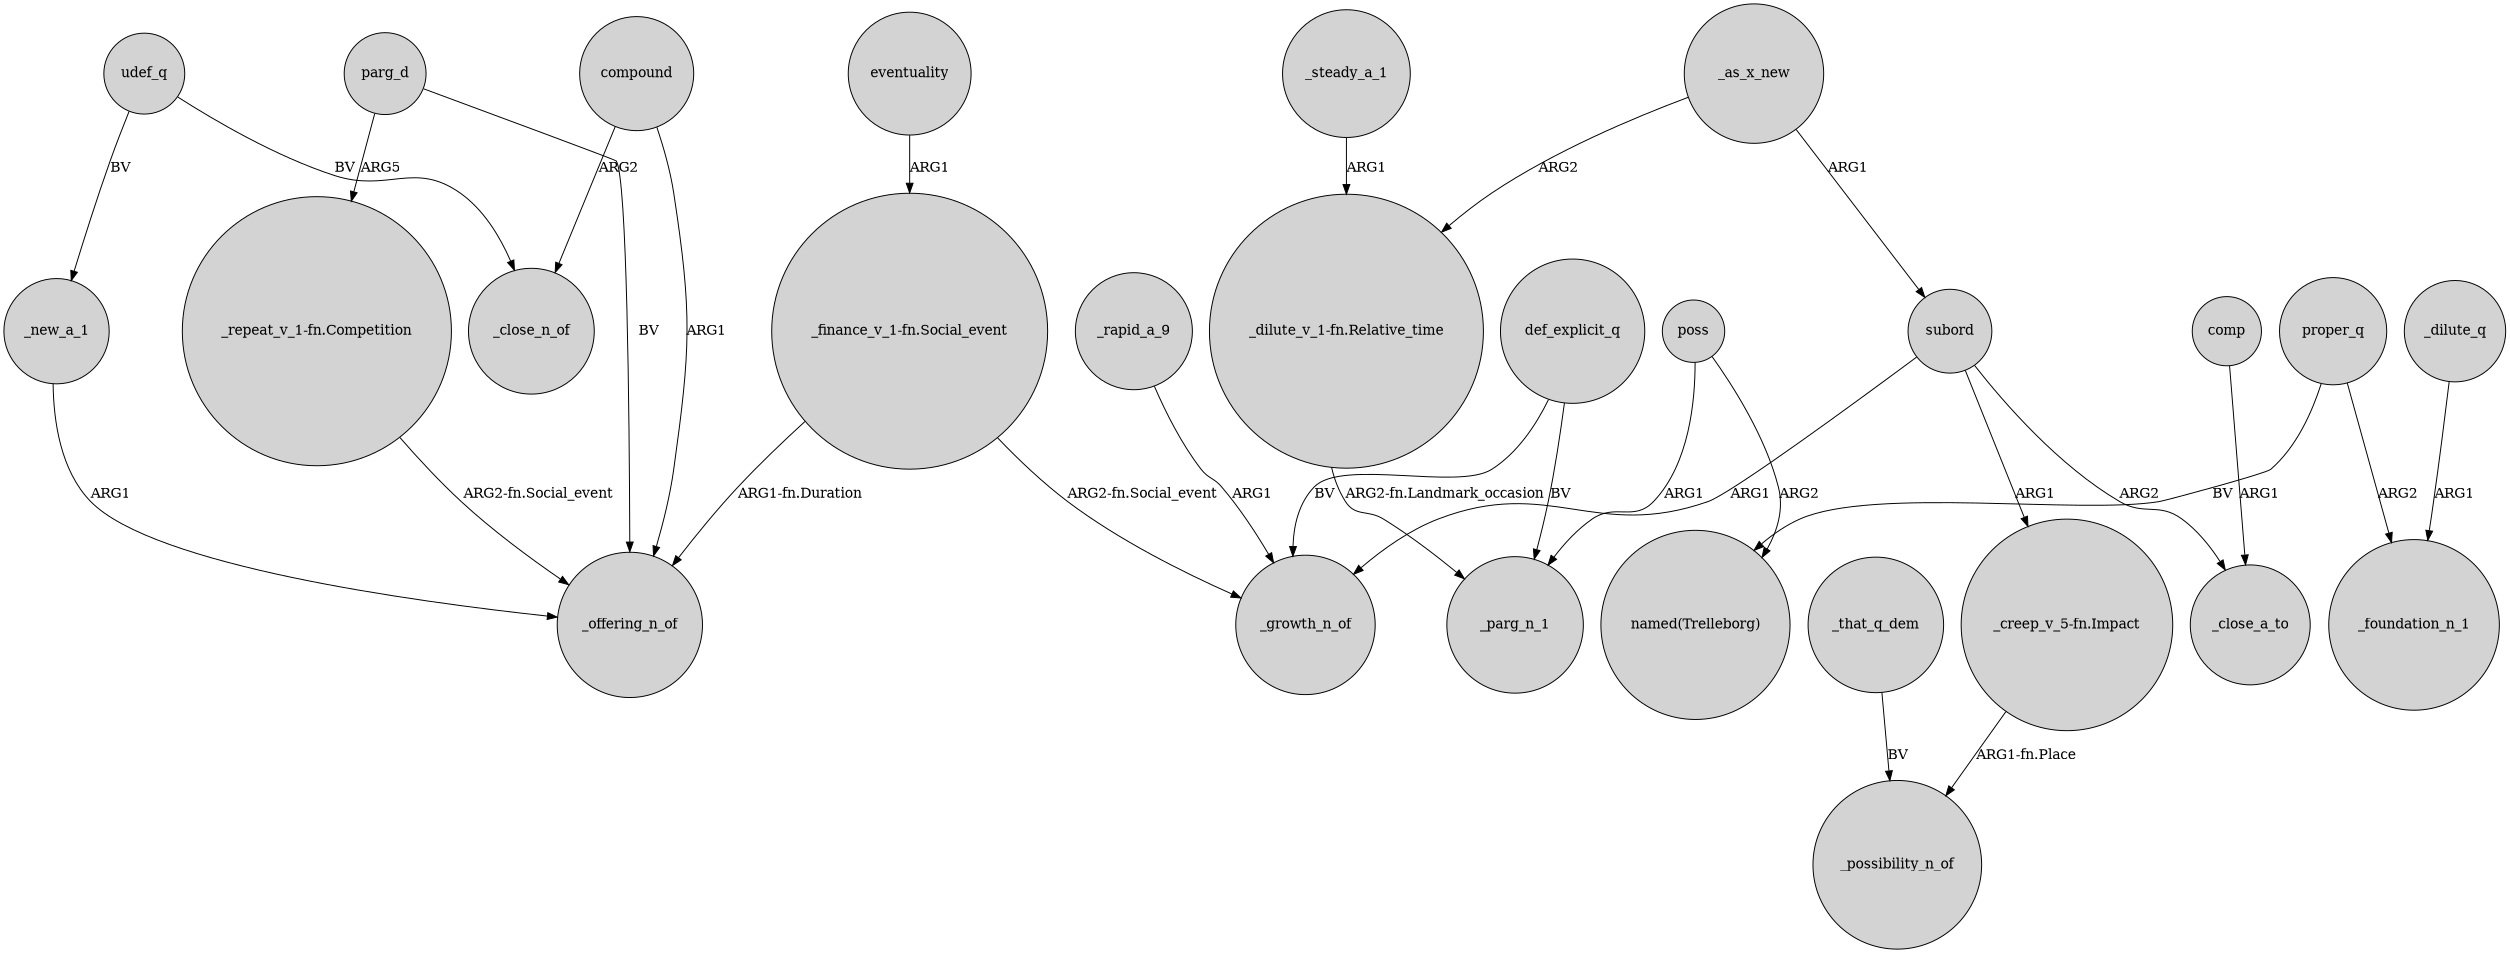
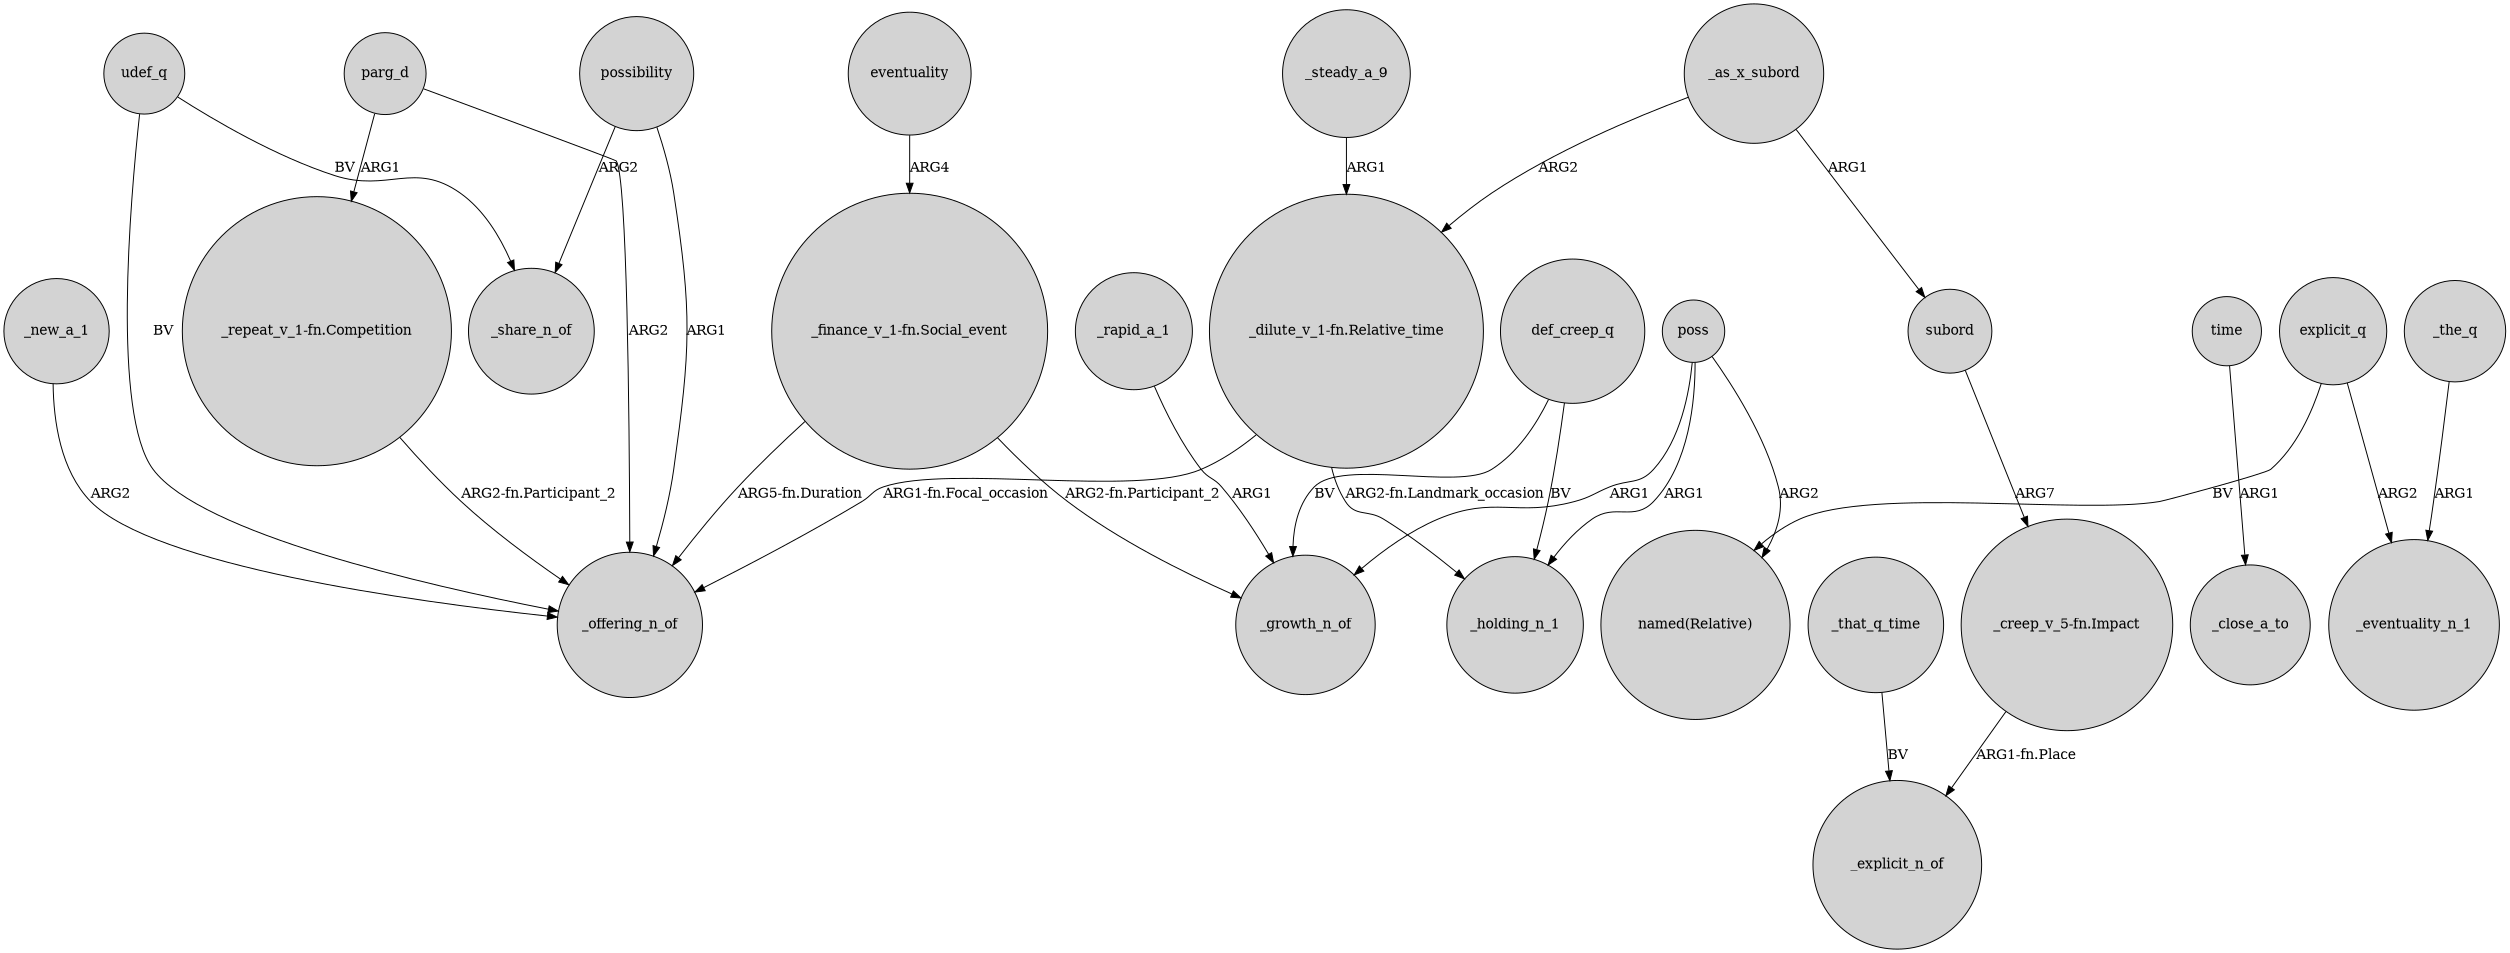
(637, 74) -> (637, 74)
(1346, 74) -> (1346, 74)
(1754, 74) -> (1754, 74)
(381, 168) -> (381, 168)
(930, 168) -> (930, 168)
(100, 191) -> (177, 491)
(531, 331) -> (531, 331)
(649, 331) -> (649, 331)
(1134, 331) -> (1134, 331)
(1573, 331) -> (1573, 331)
(2227, 331) -> (2227, 331)
(2333, 331) -> (2333, 331)
(2455, 331) -> (2455, 331)
none -> (972, 479)
(2088, 480) -> none
(111, 494) -> (111, 494)
(539, 494) -> (539, 494)
(800, 494) -> (800, 494)
(1143, 494) -> (1143, 494)
(2035, 494) -> (2035, 494)
(1654, 513) -> (1561, 504)
(1515, 625) -> (1515, 625)
(1696, 625) -> (1696, 625)
(1876, 625) -> (1876, 625)
(2414, 625) -> (2414, 625)
(1897, 865) -> (1897, 865)
